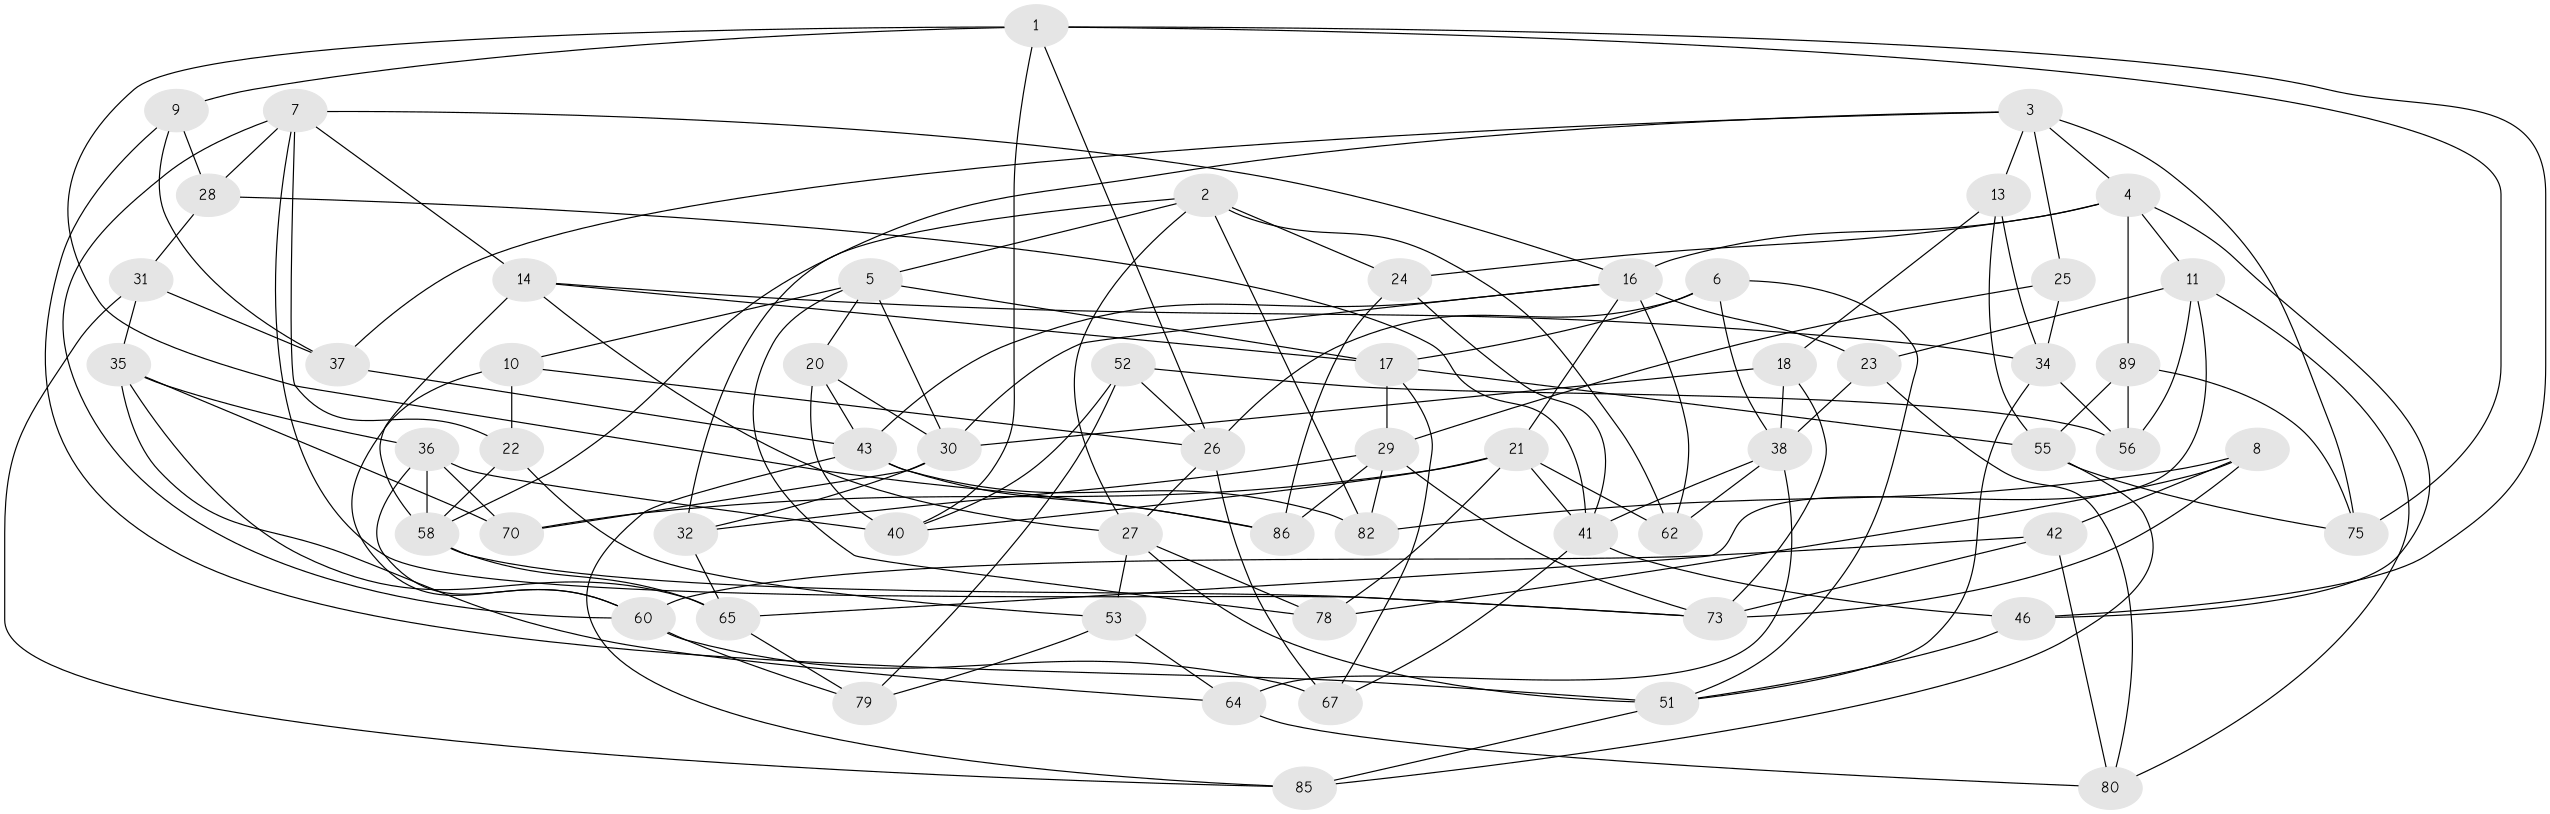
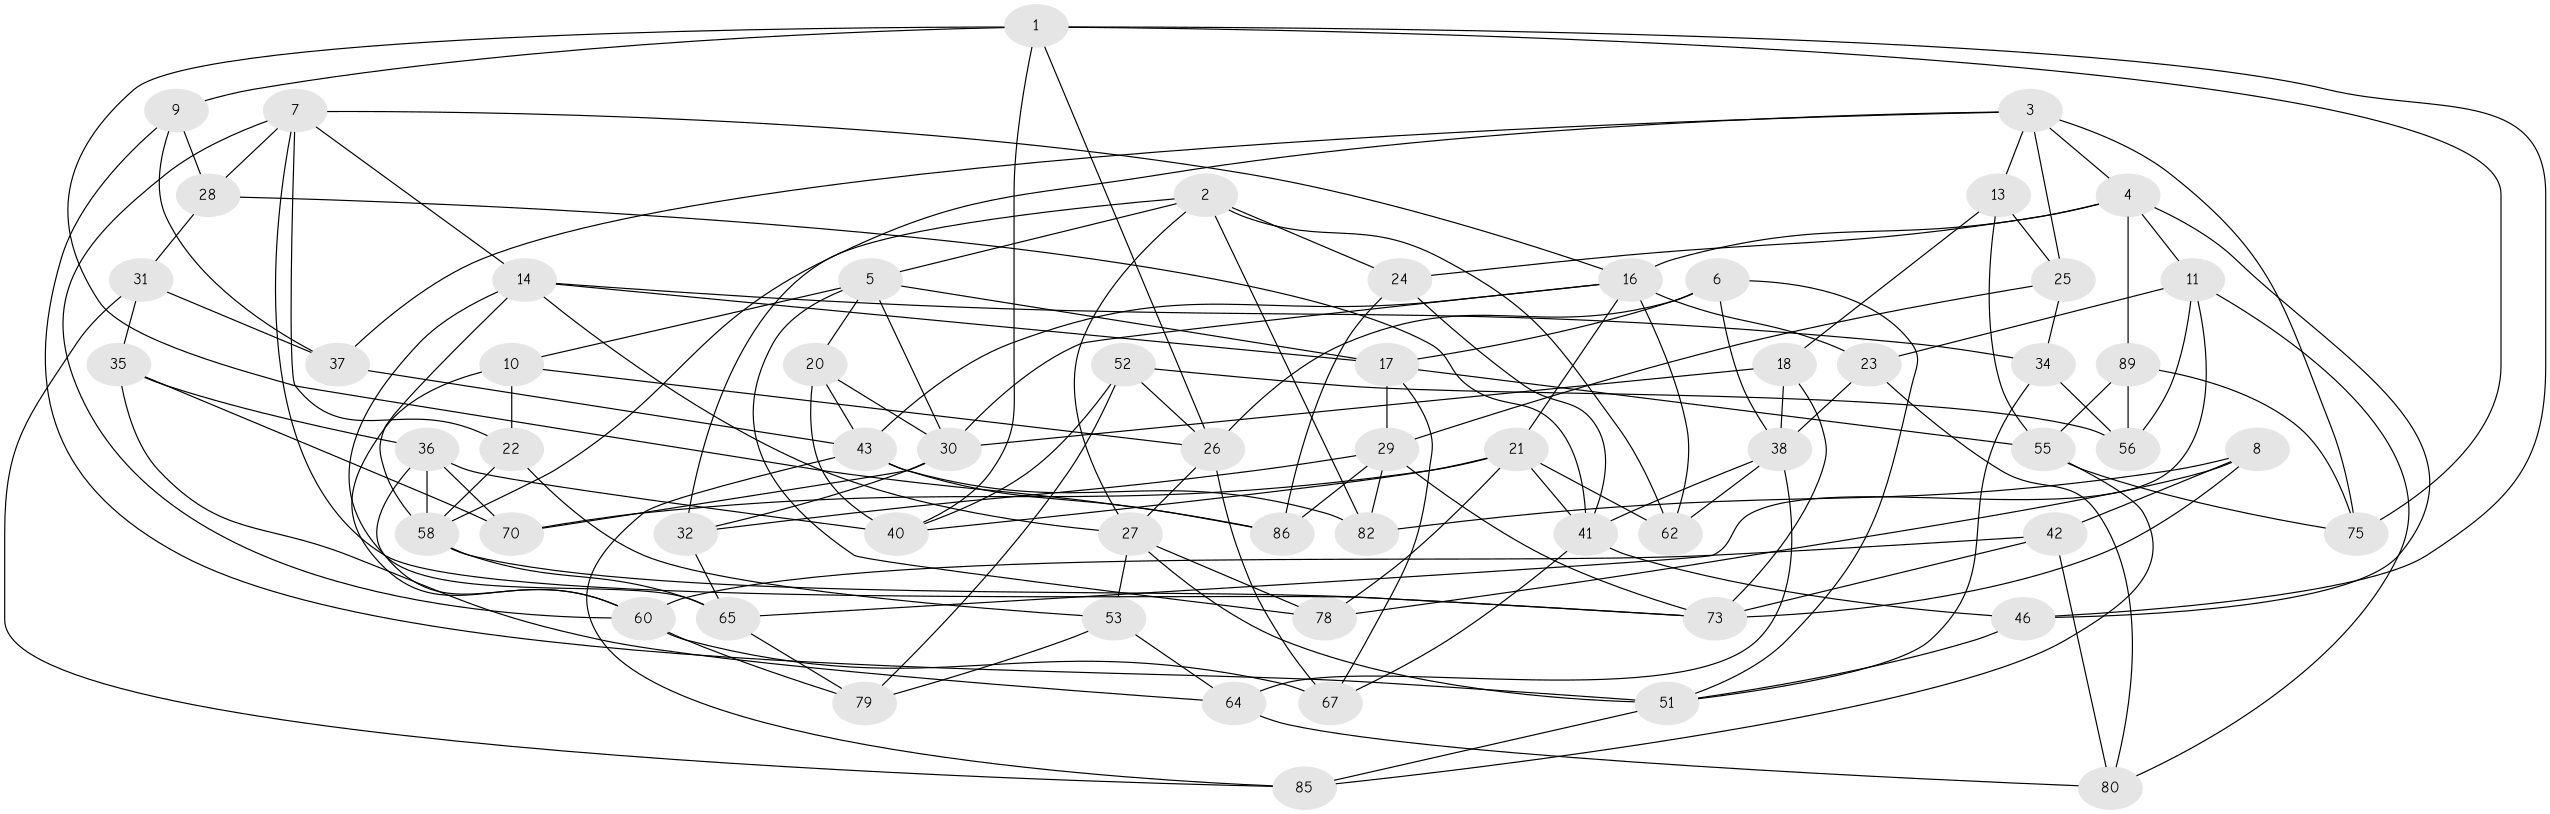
(2016, 281) -> (2031, 238)
(380, 582) -> (425, 575)
